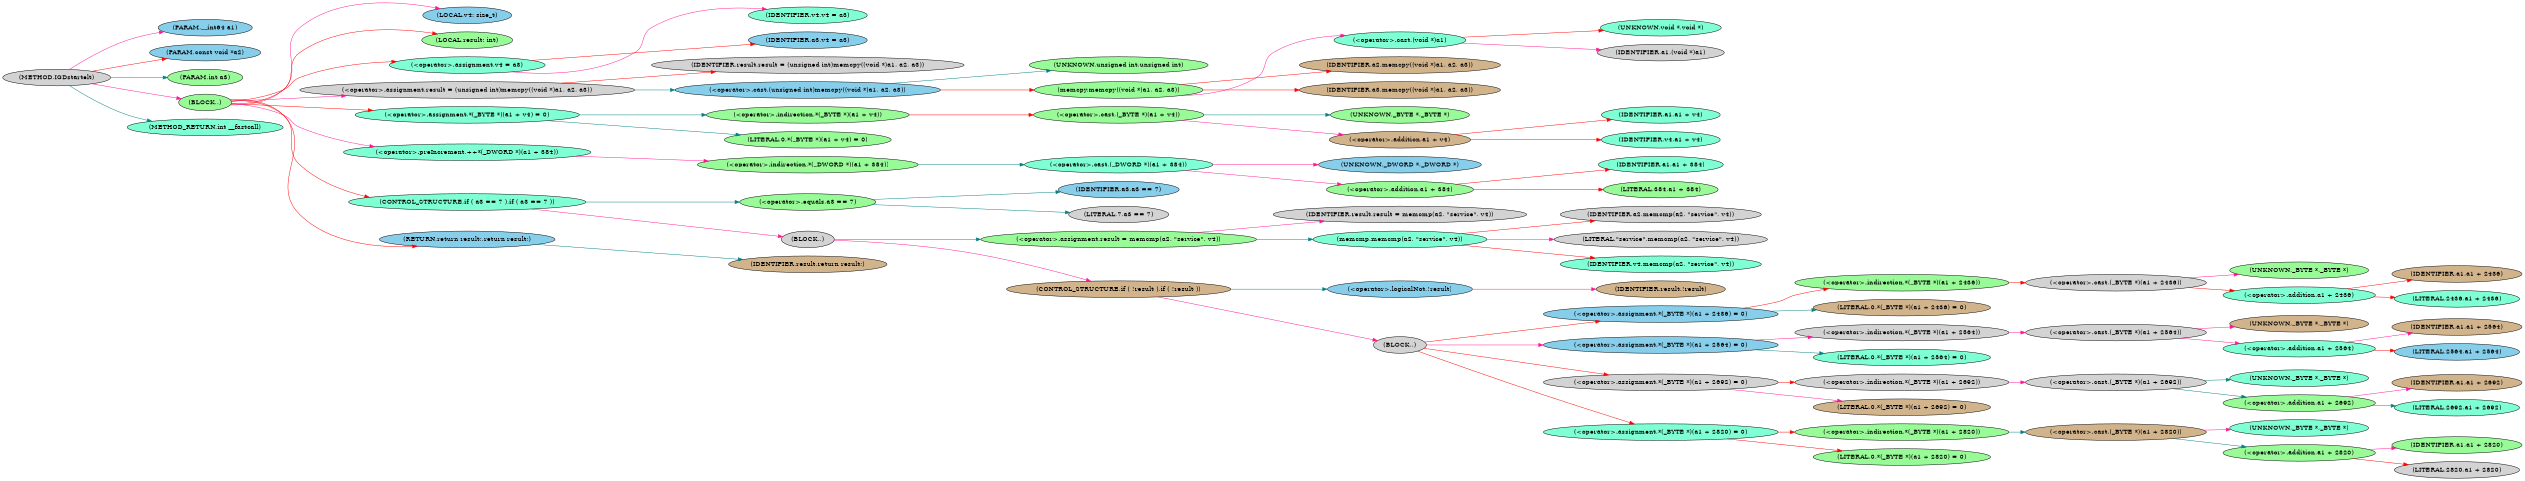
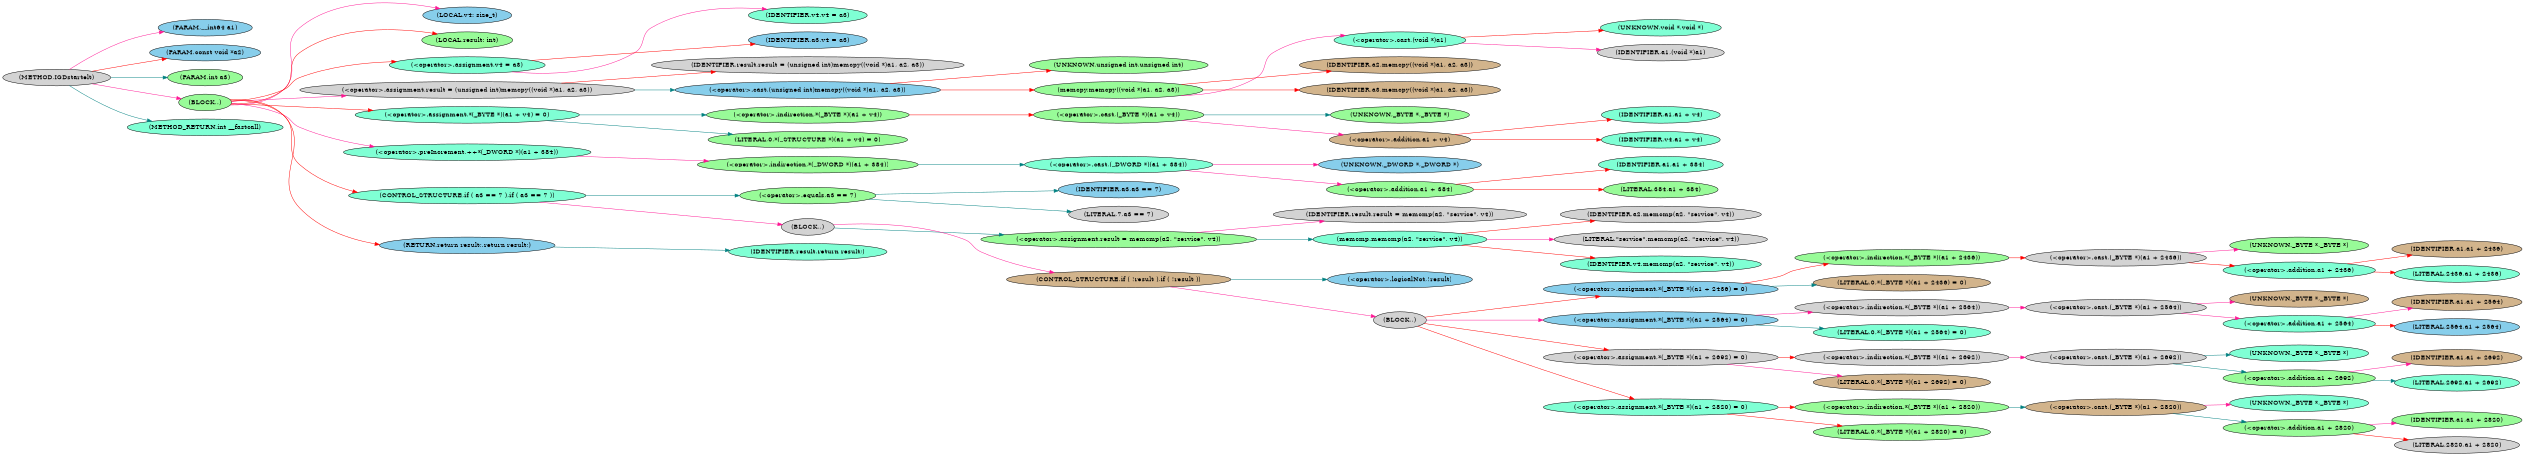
(968, 77) -> (968, 77)
(808, 140) -> (808, 140)
(808, 264) -> (808, 252)
(1661, 289) -> none
